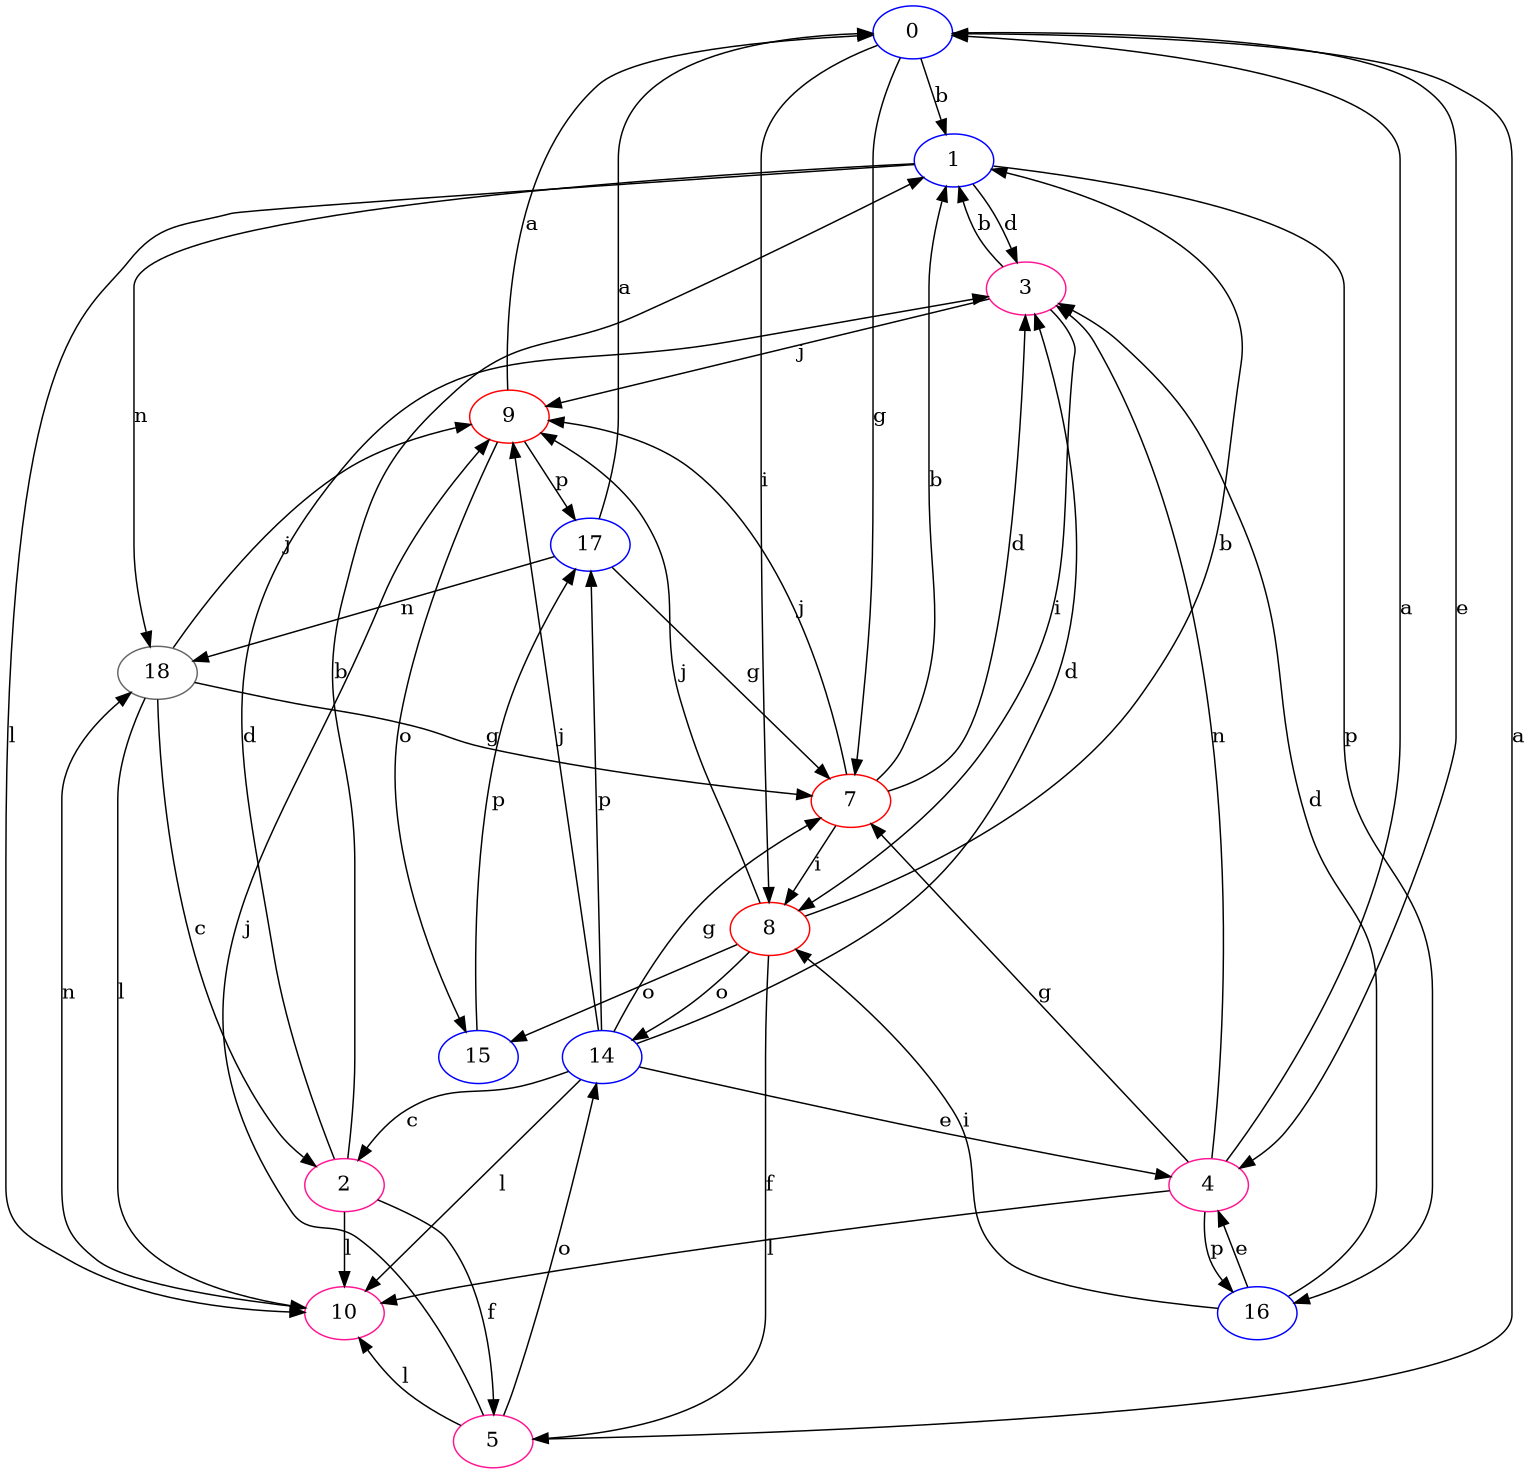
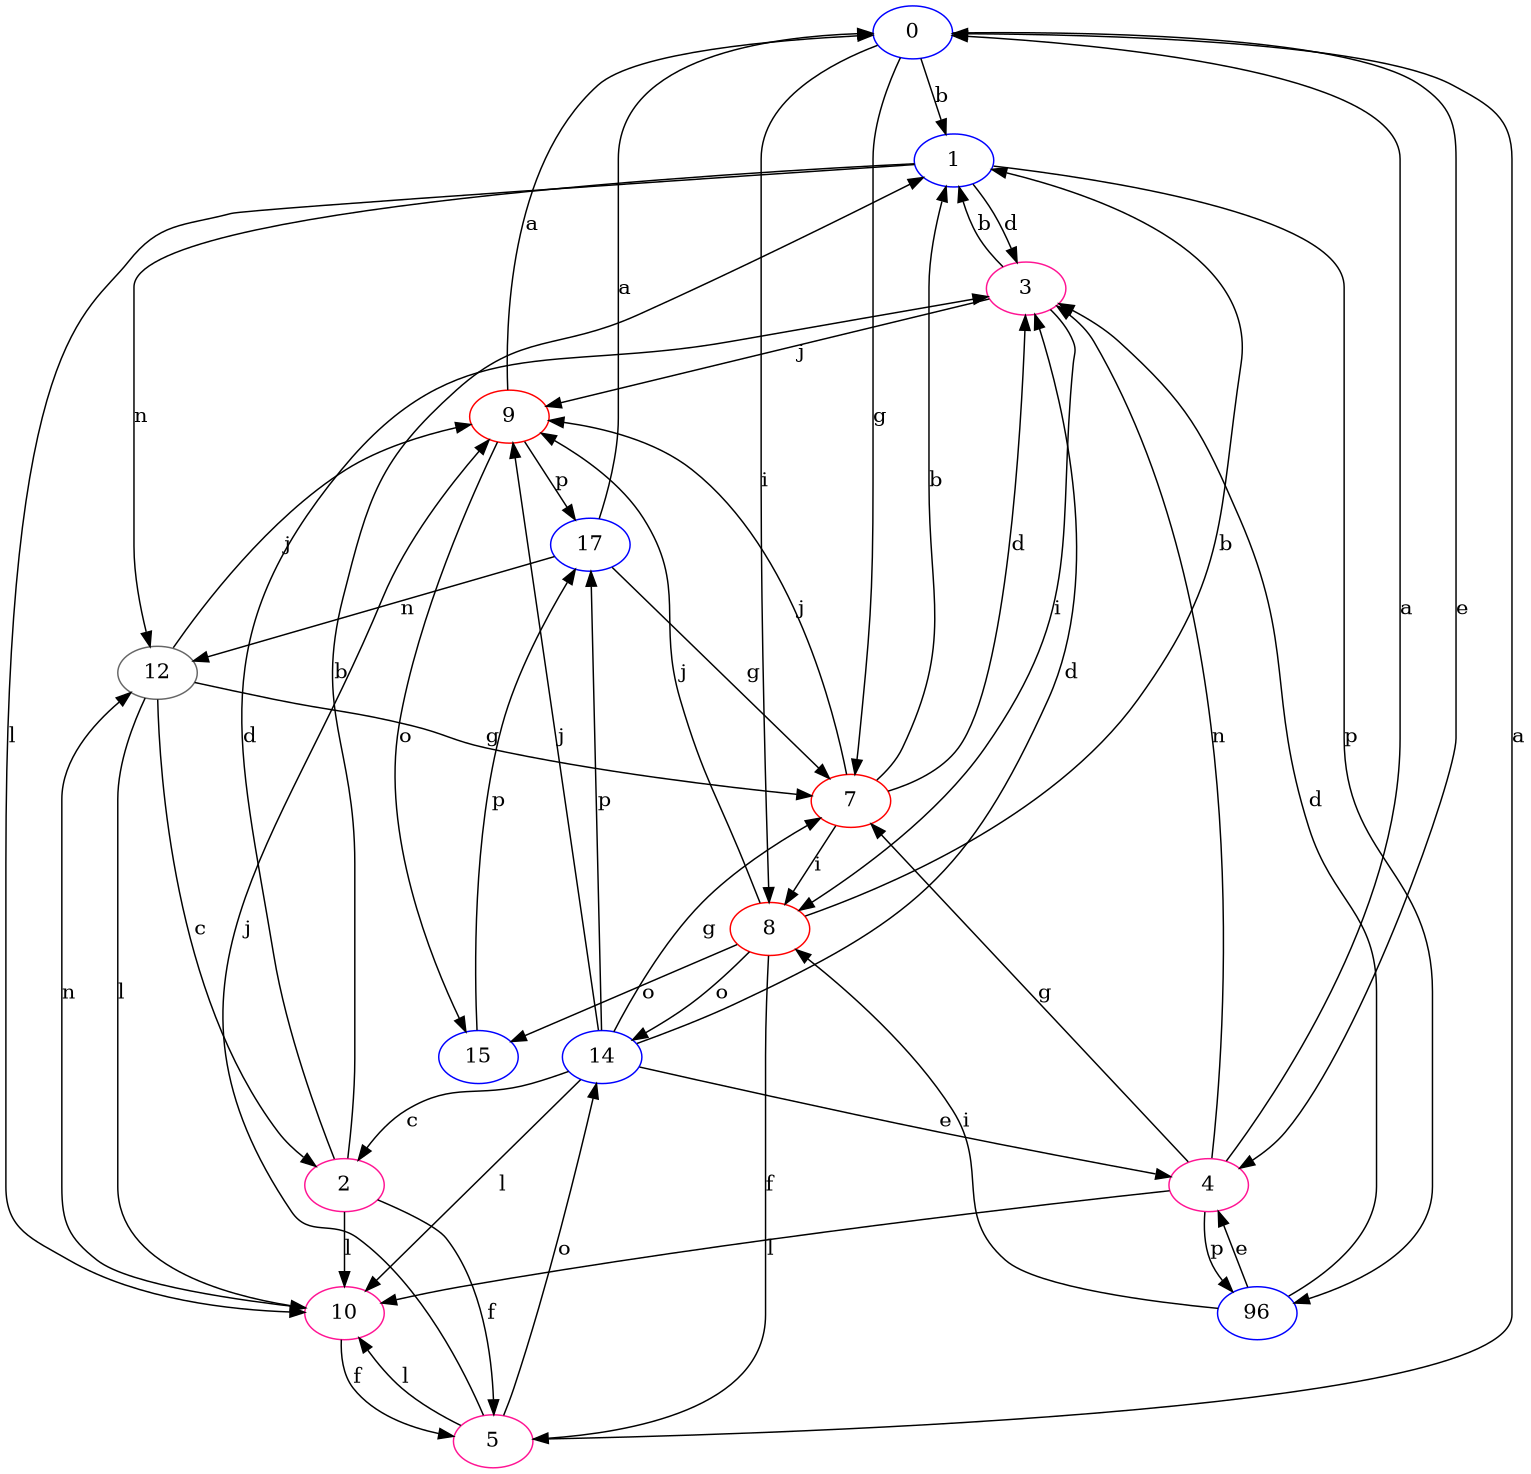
(158, 673) -> (158, 673)
(1257, 1313) -> (1257, 1313)
none -> (370, 1405)
